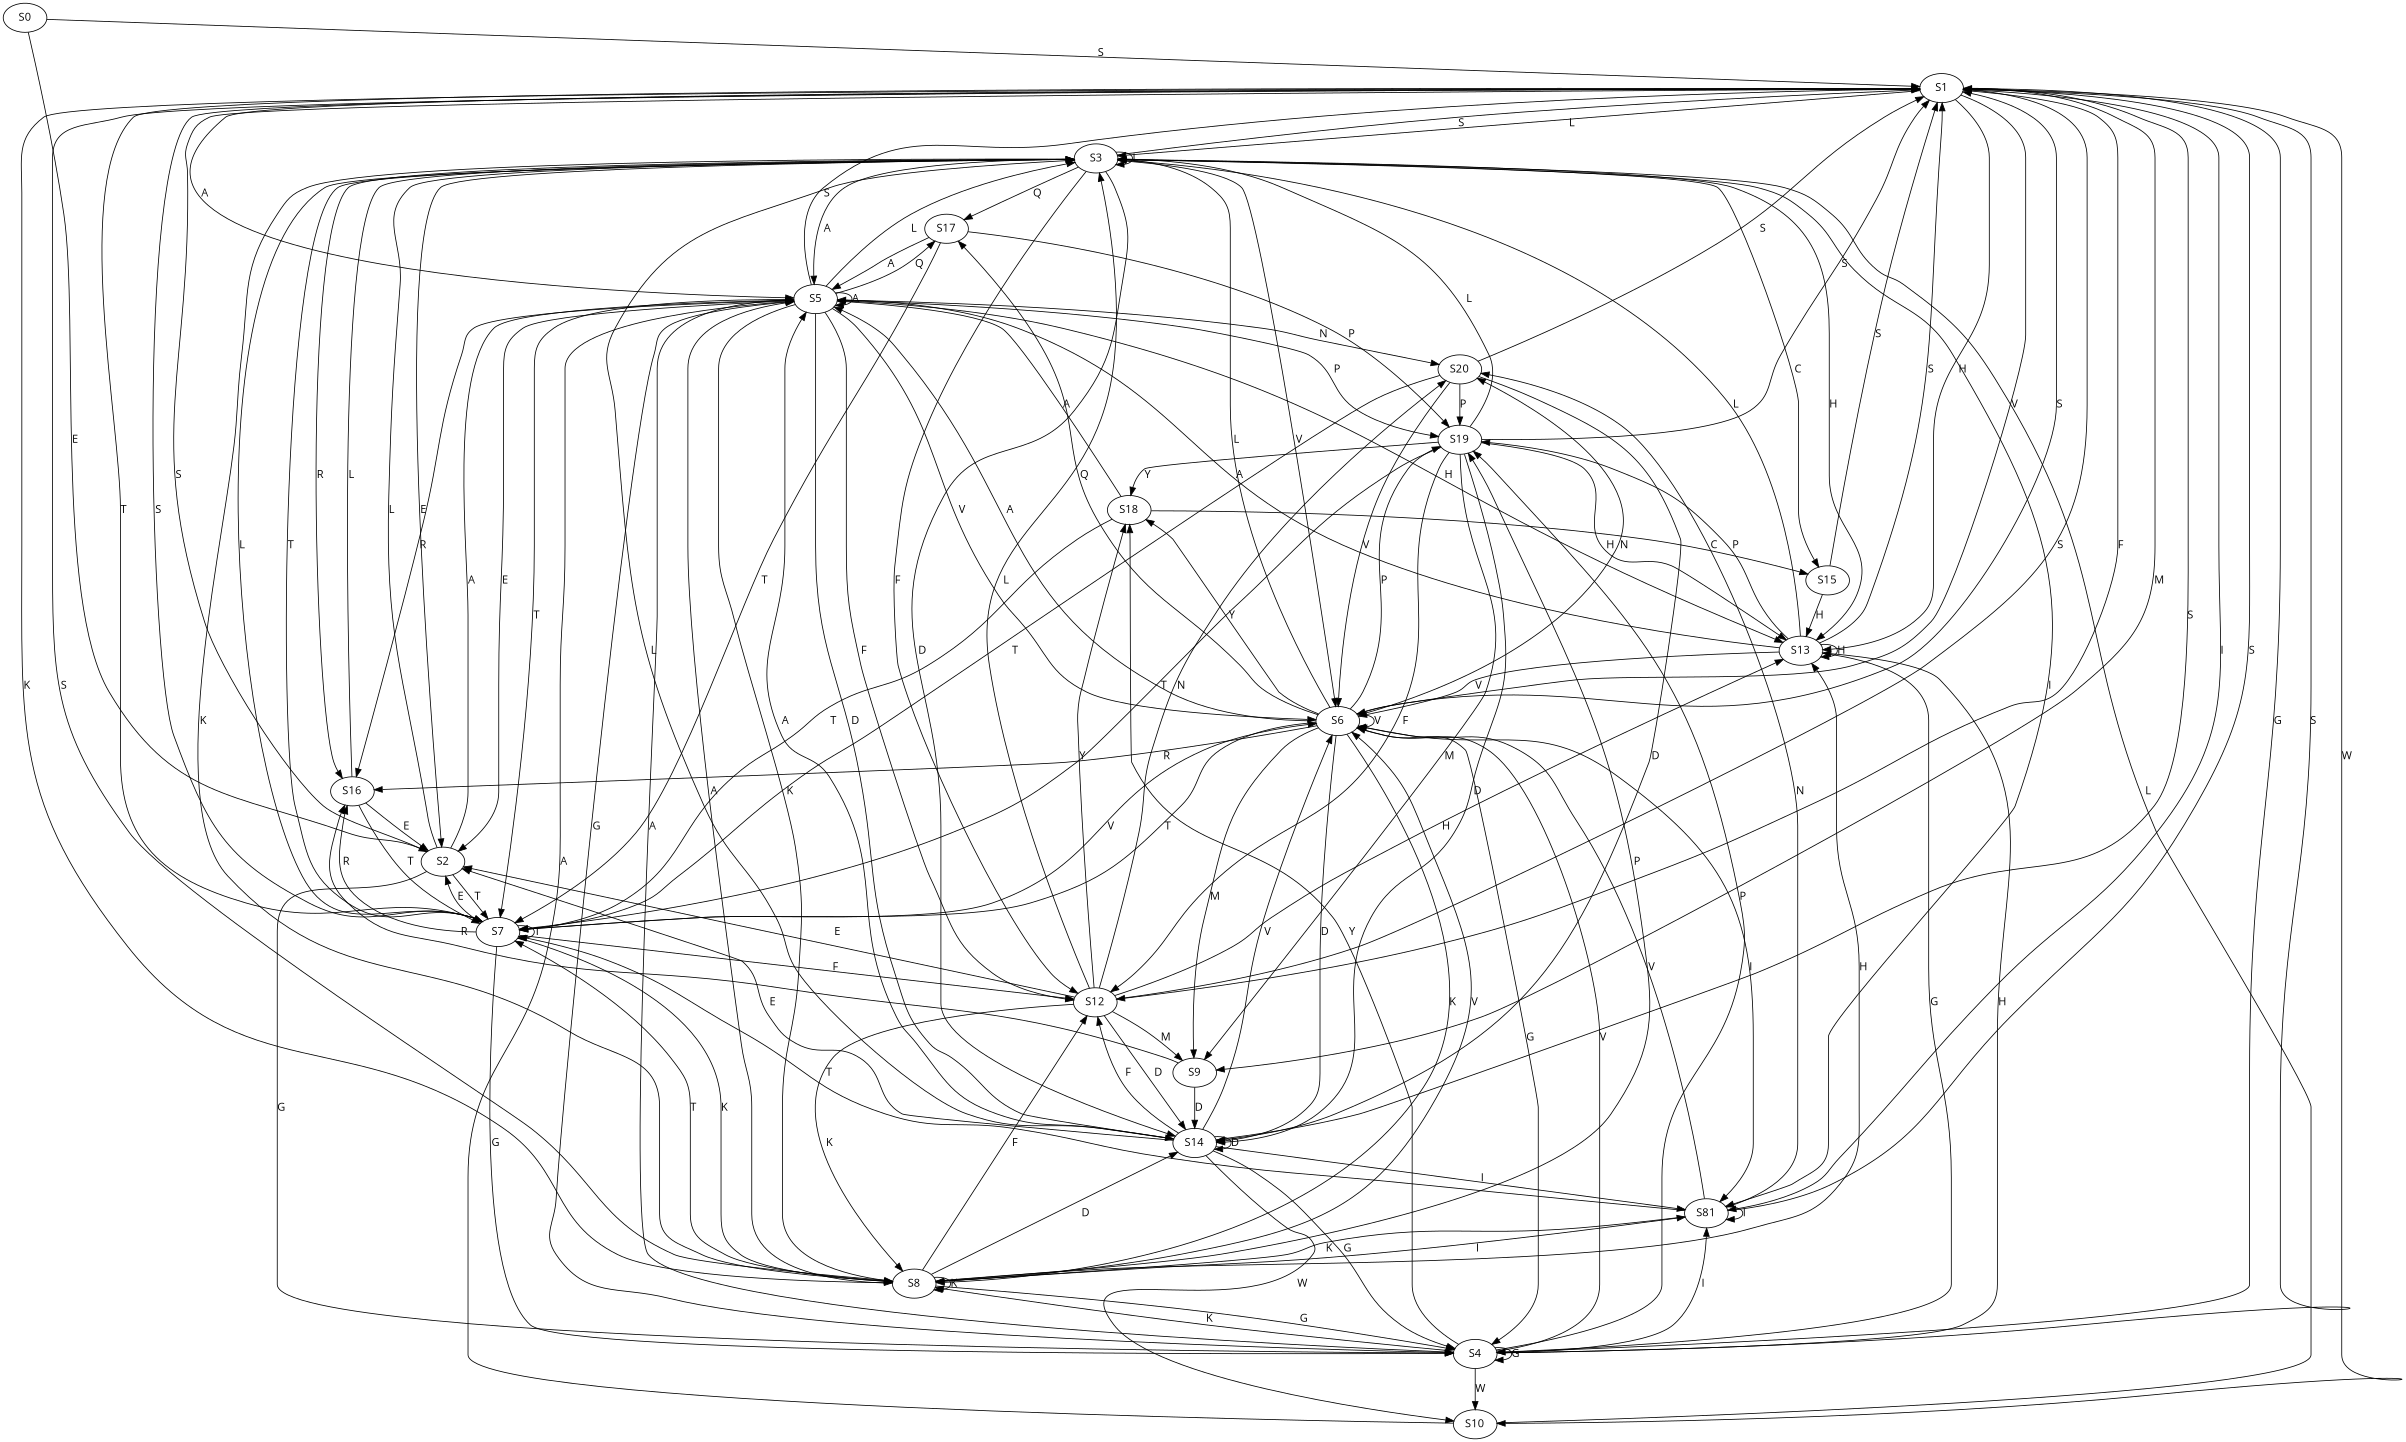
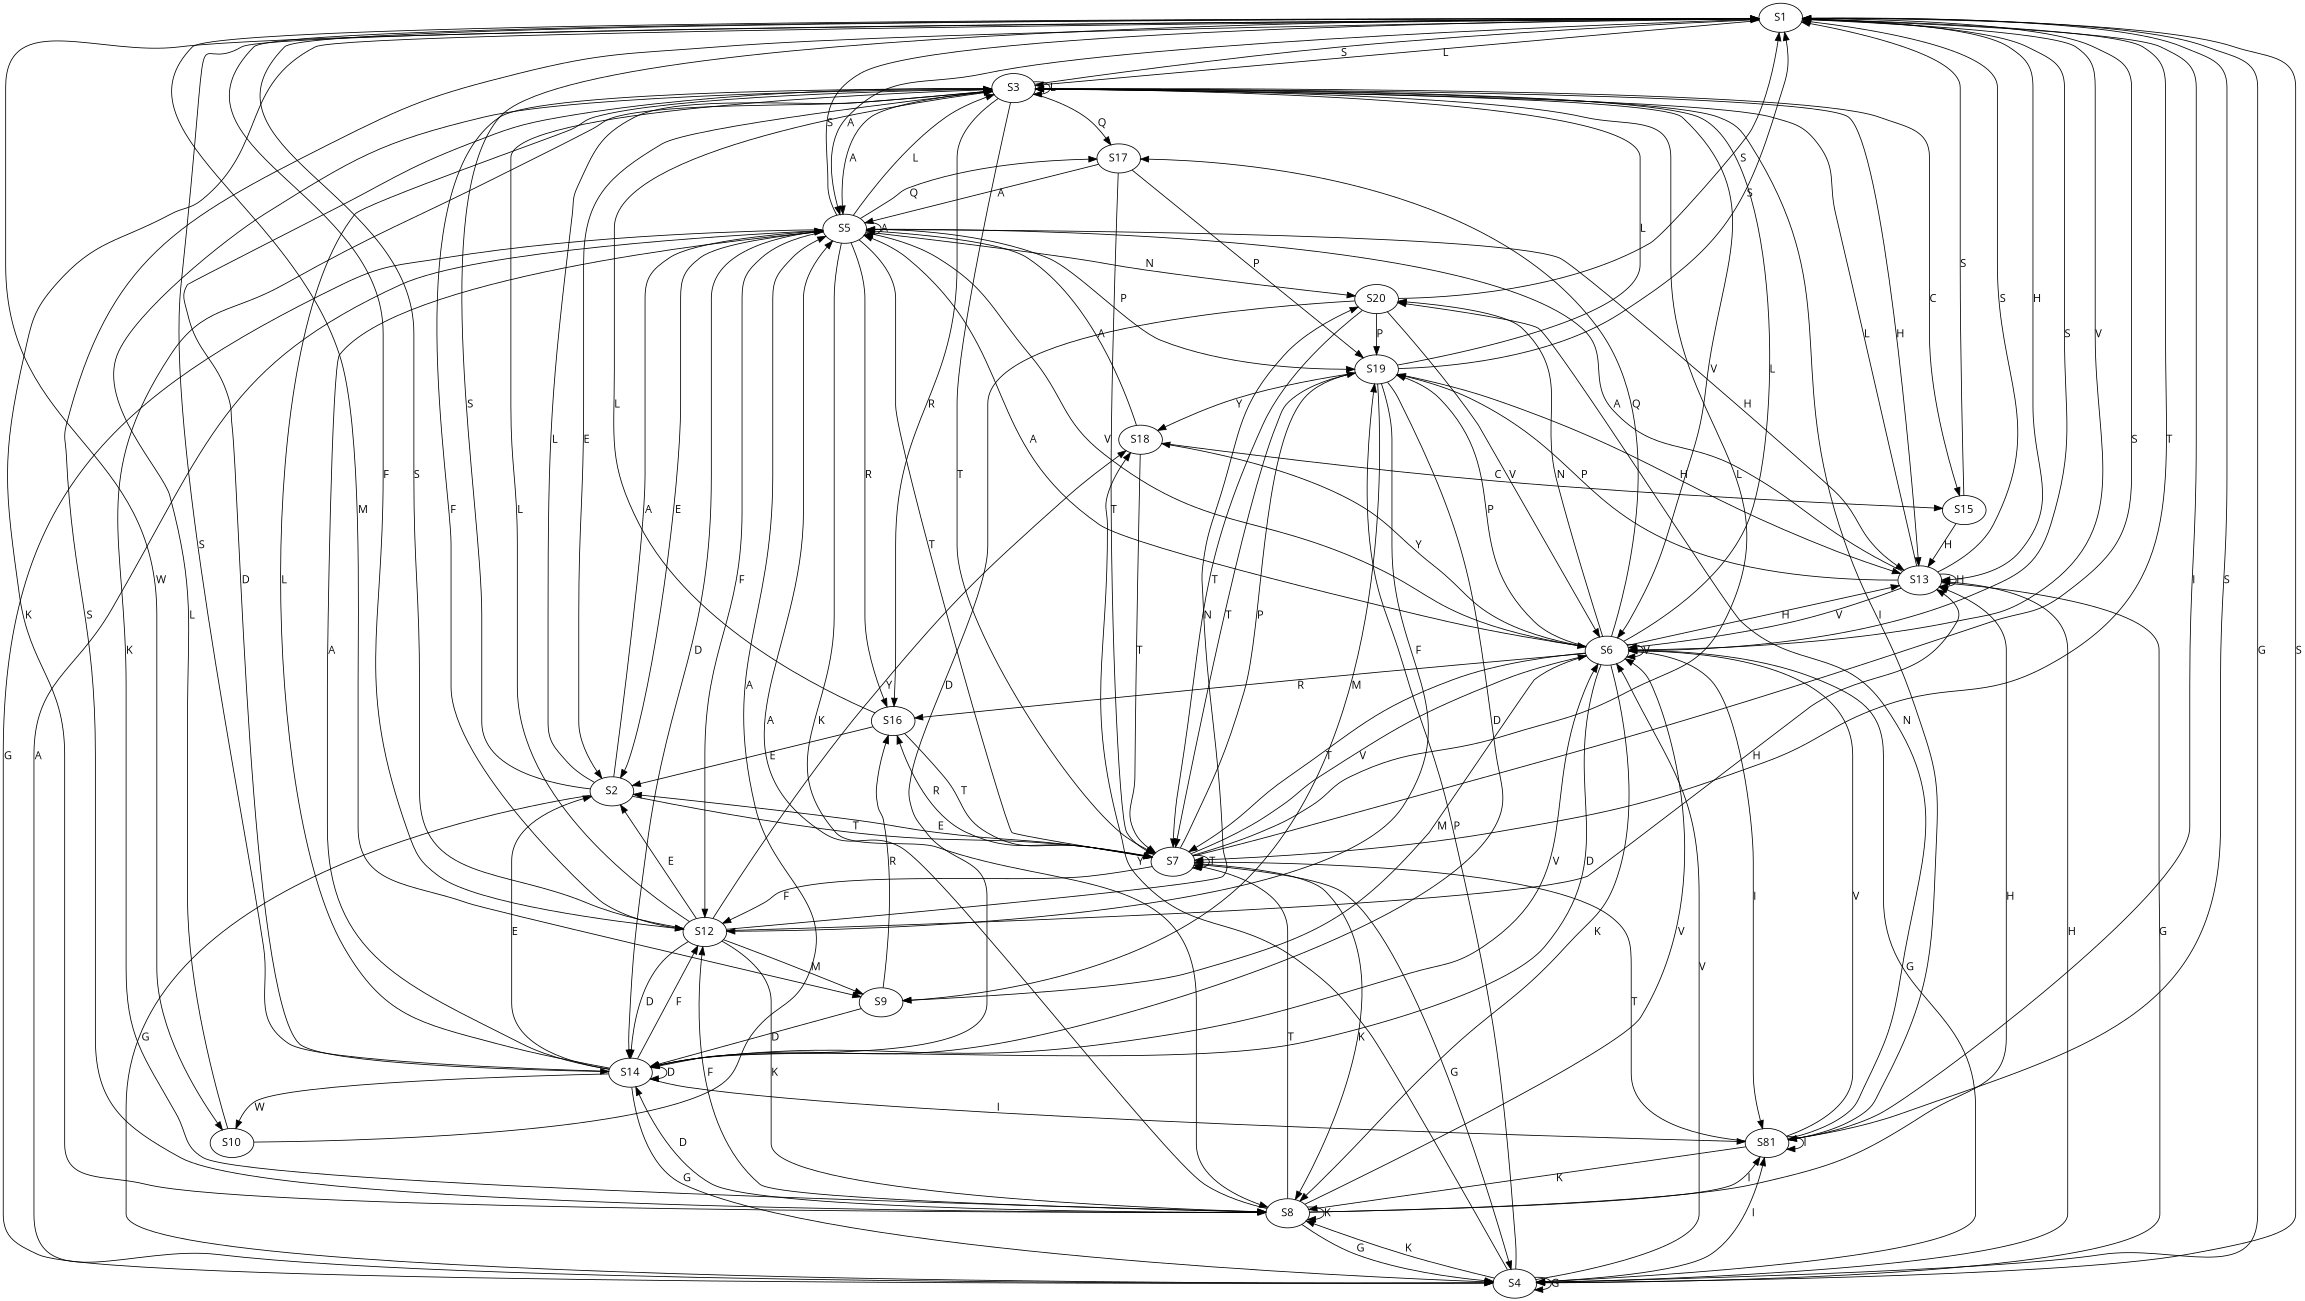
(25, 18) -> none
none -> (1759, 616)
(1607, 1118) -> (1258, 602)
(1475, 1385) -> none
